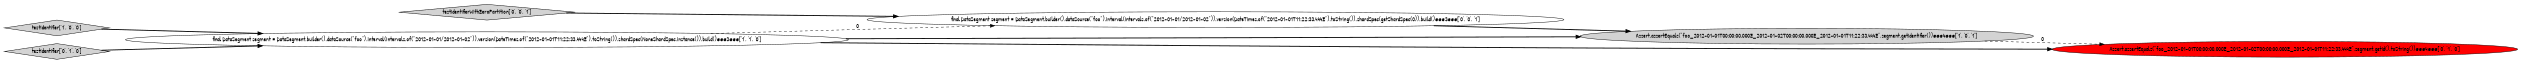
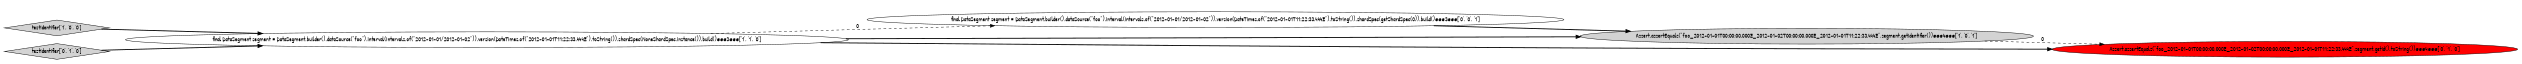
(487, 12) -> none
